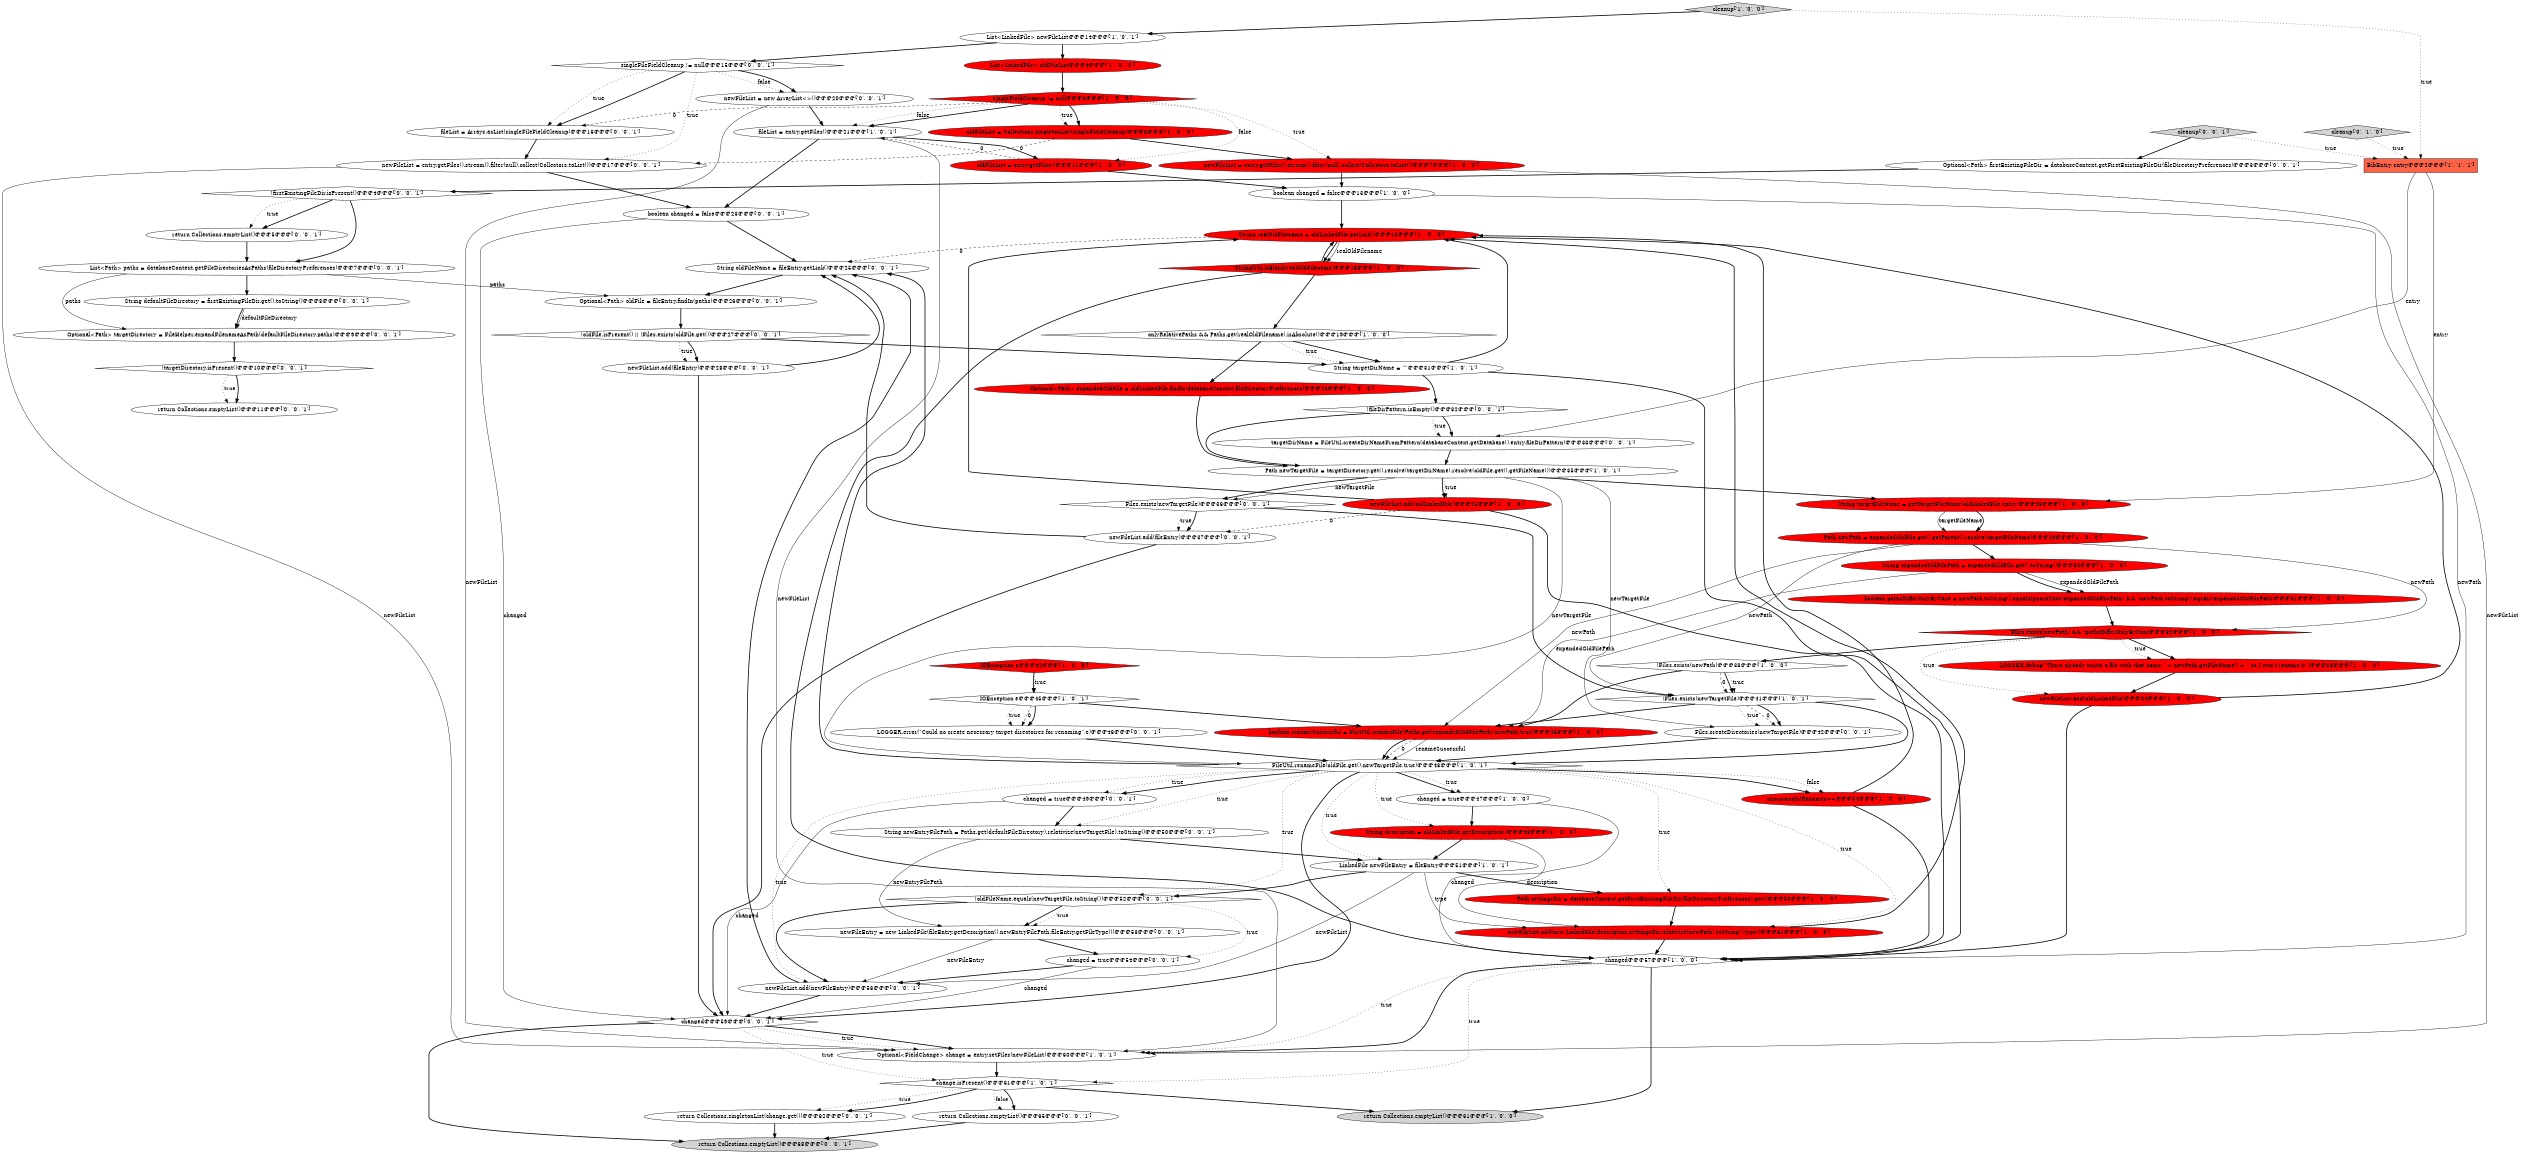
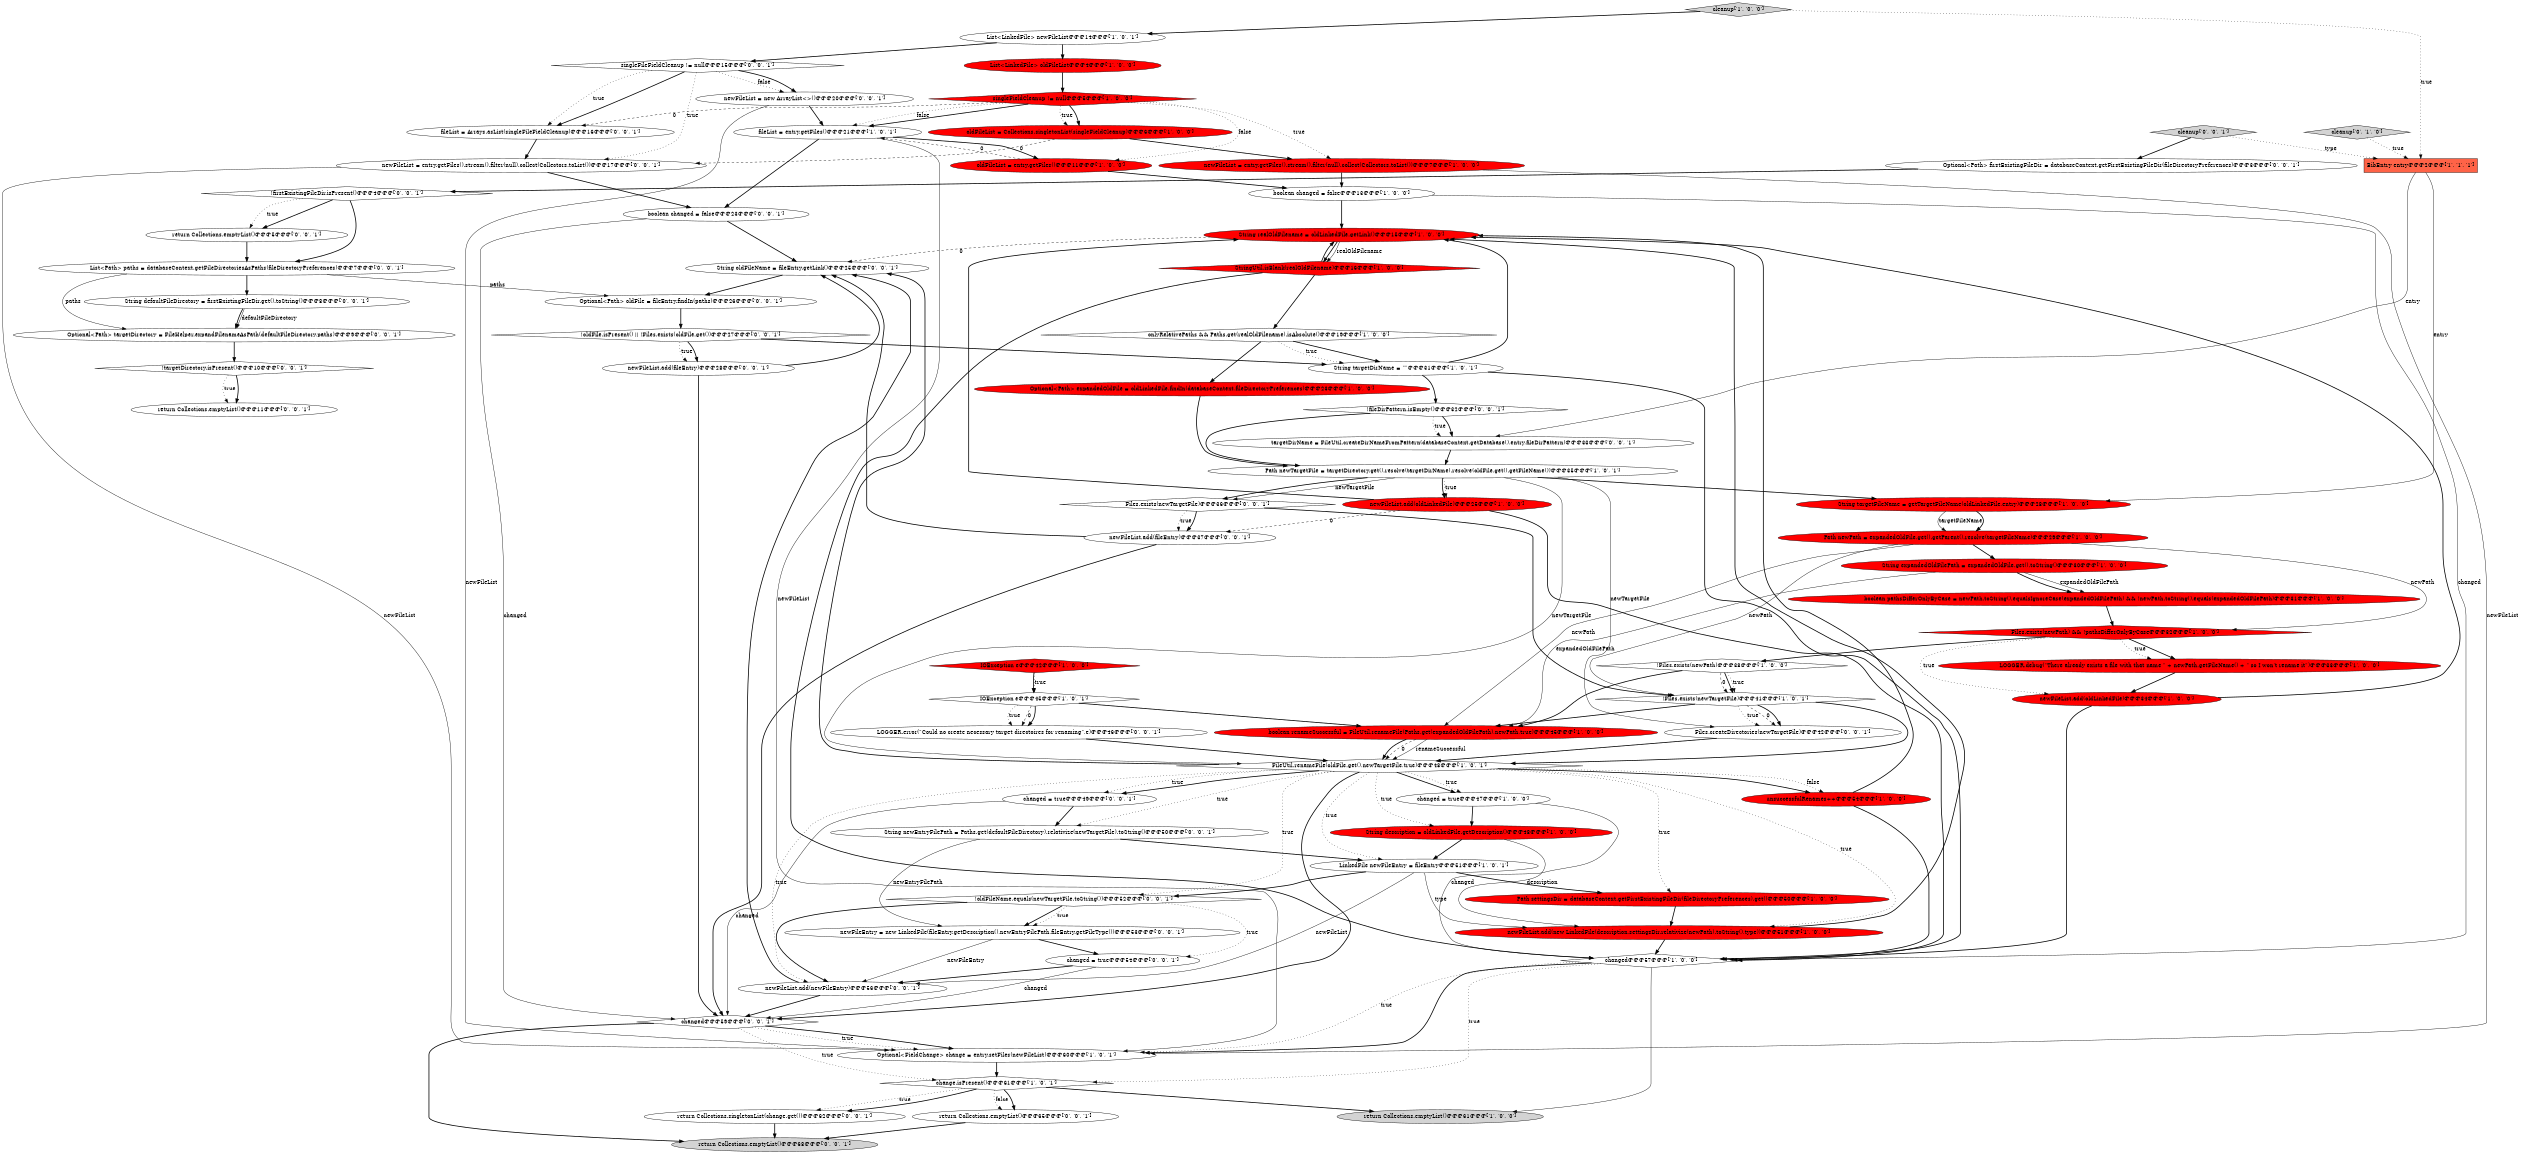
(2331, 149) -> (2331, 149)
(2470, 582) -> (2470, 582)
(1643, 1091) -> (1643, 1091)
